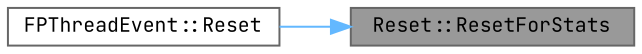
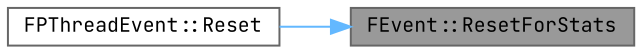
(493, 27) -> (493, 27)
